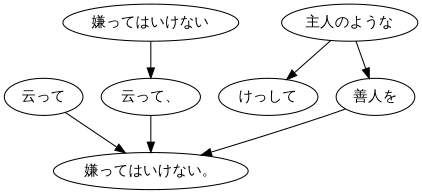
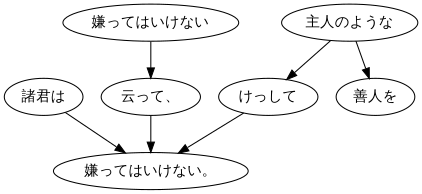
(44, 97) -> (44, 97)
(279, 131) -> (216, 130)
